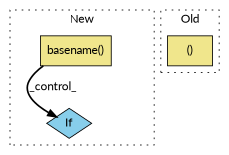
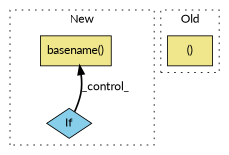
(28, 91) -> (81, 94)
